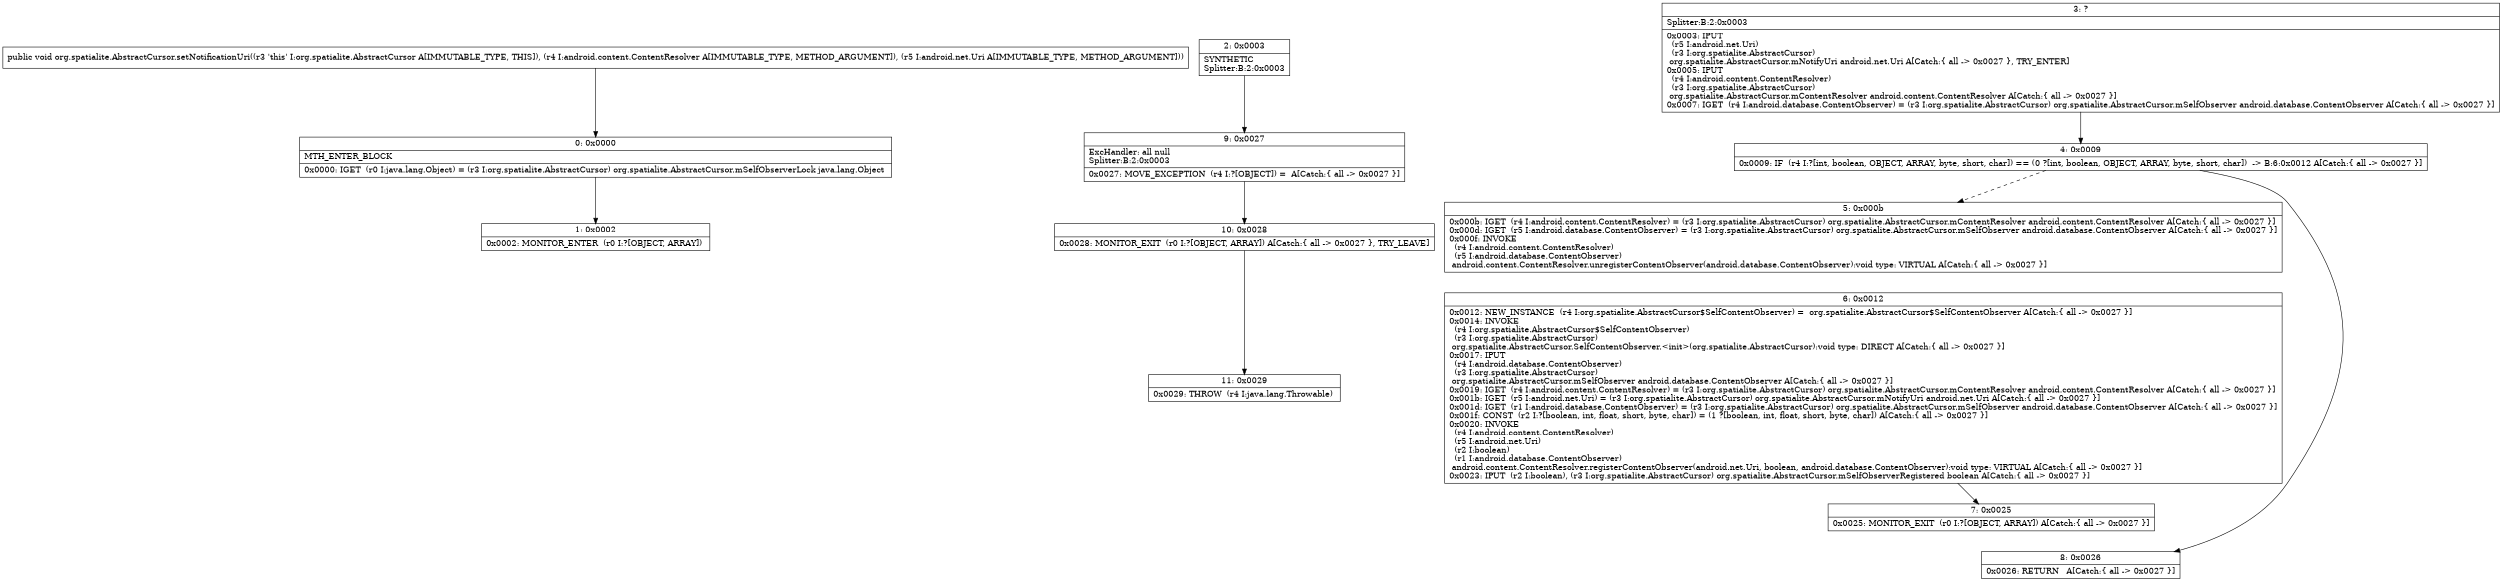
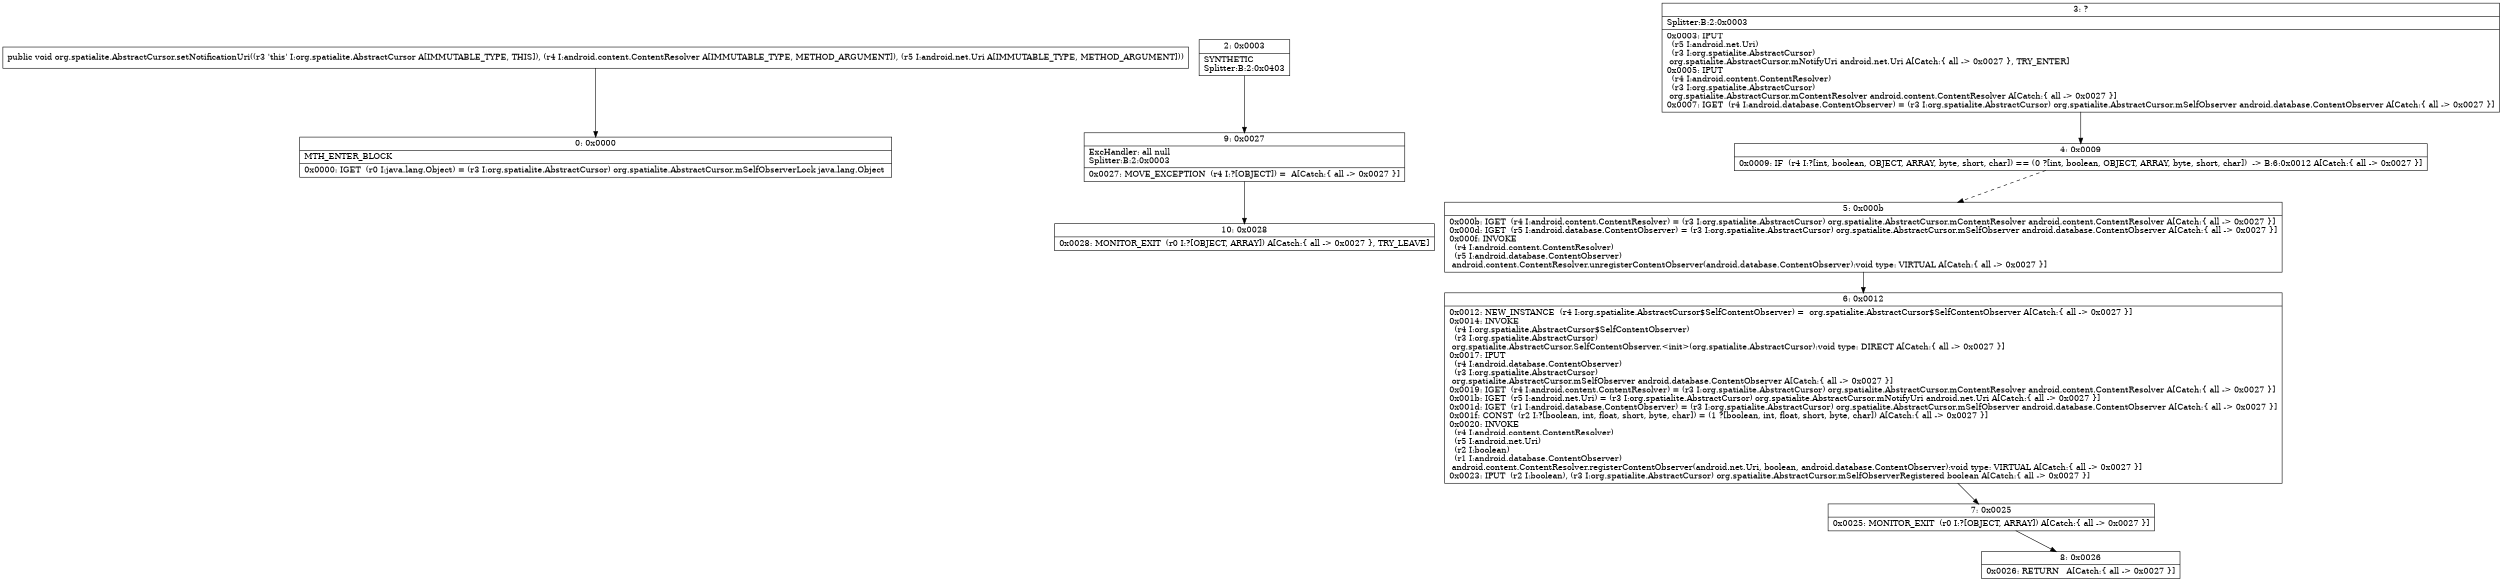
(1244, 69) -> (1244, 69)
(596, 237) -> none
none -> (1863, 280)
(2341, 359) -> (2033, 540)
(1244, 388) -> none
